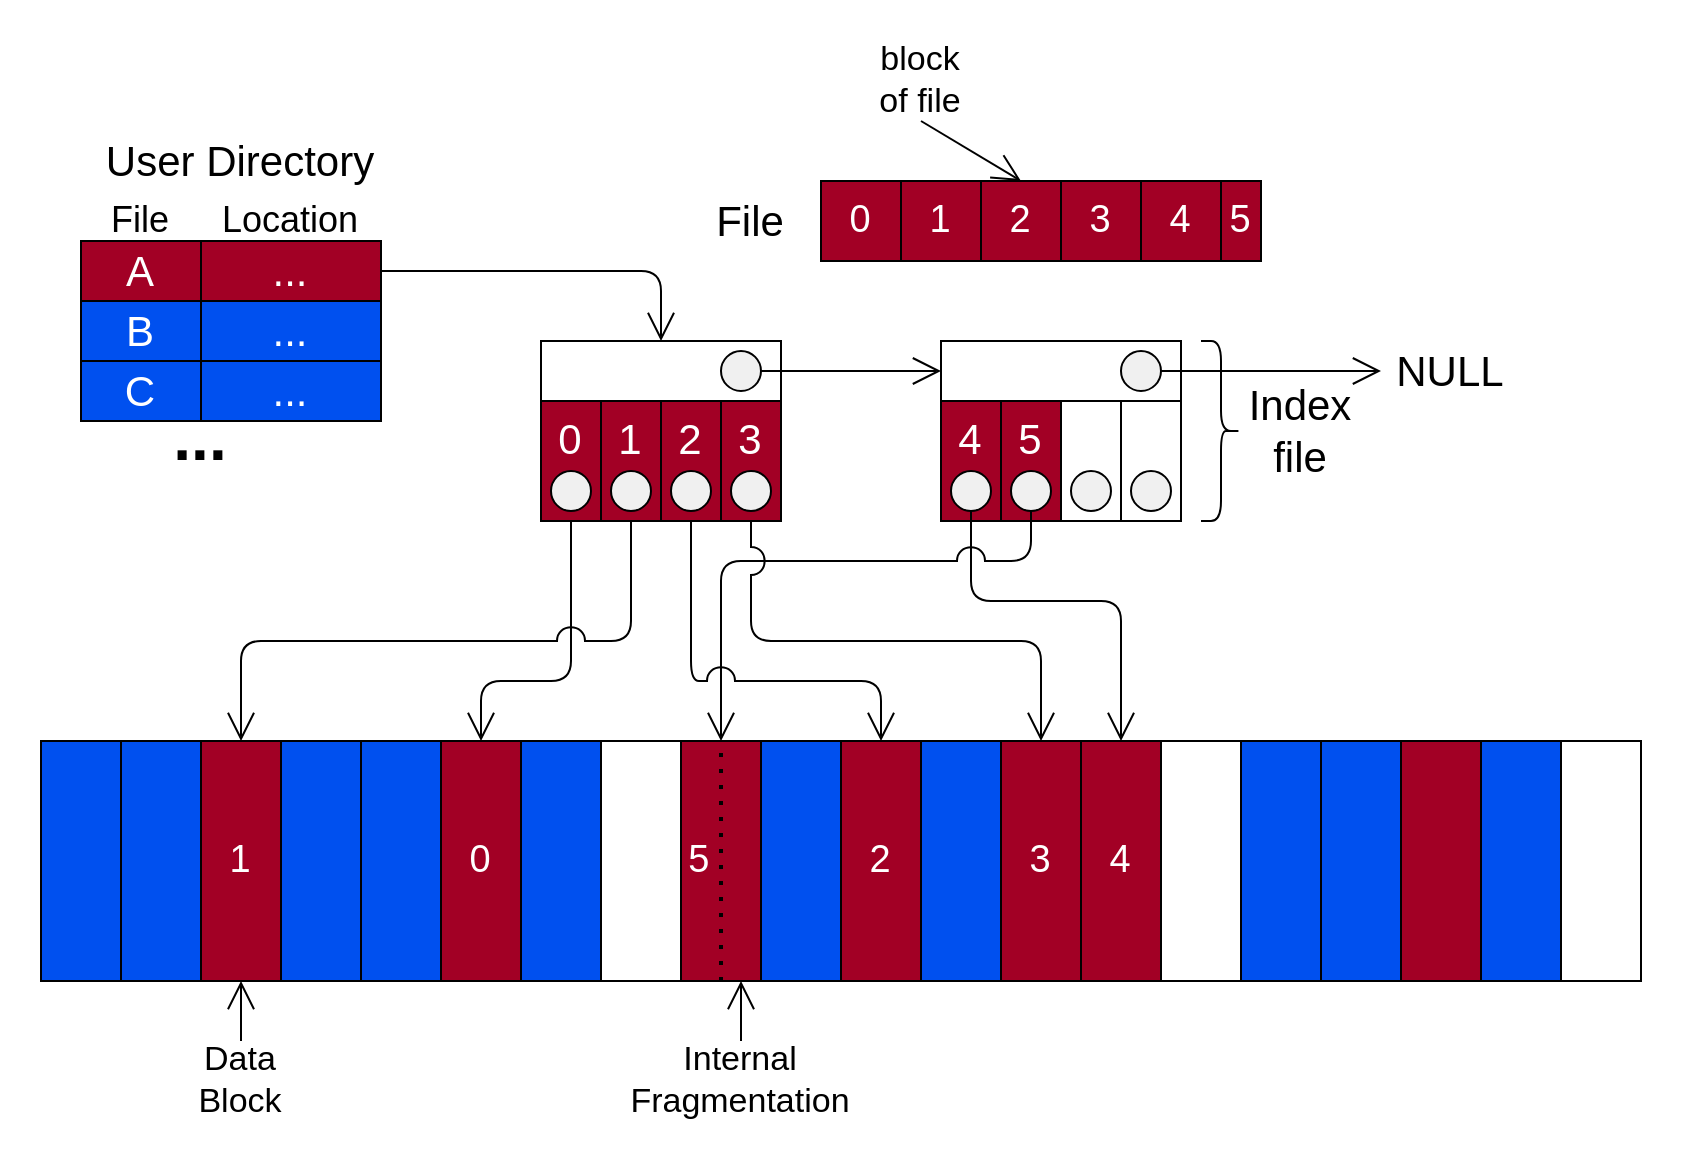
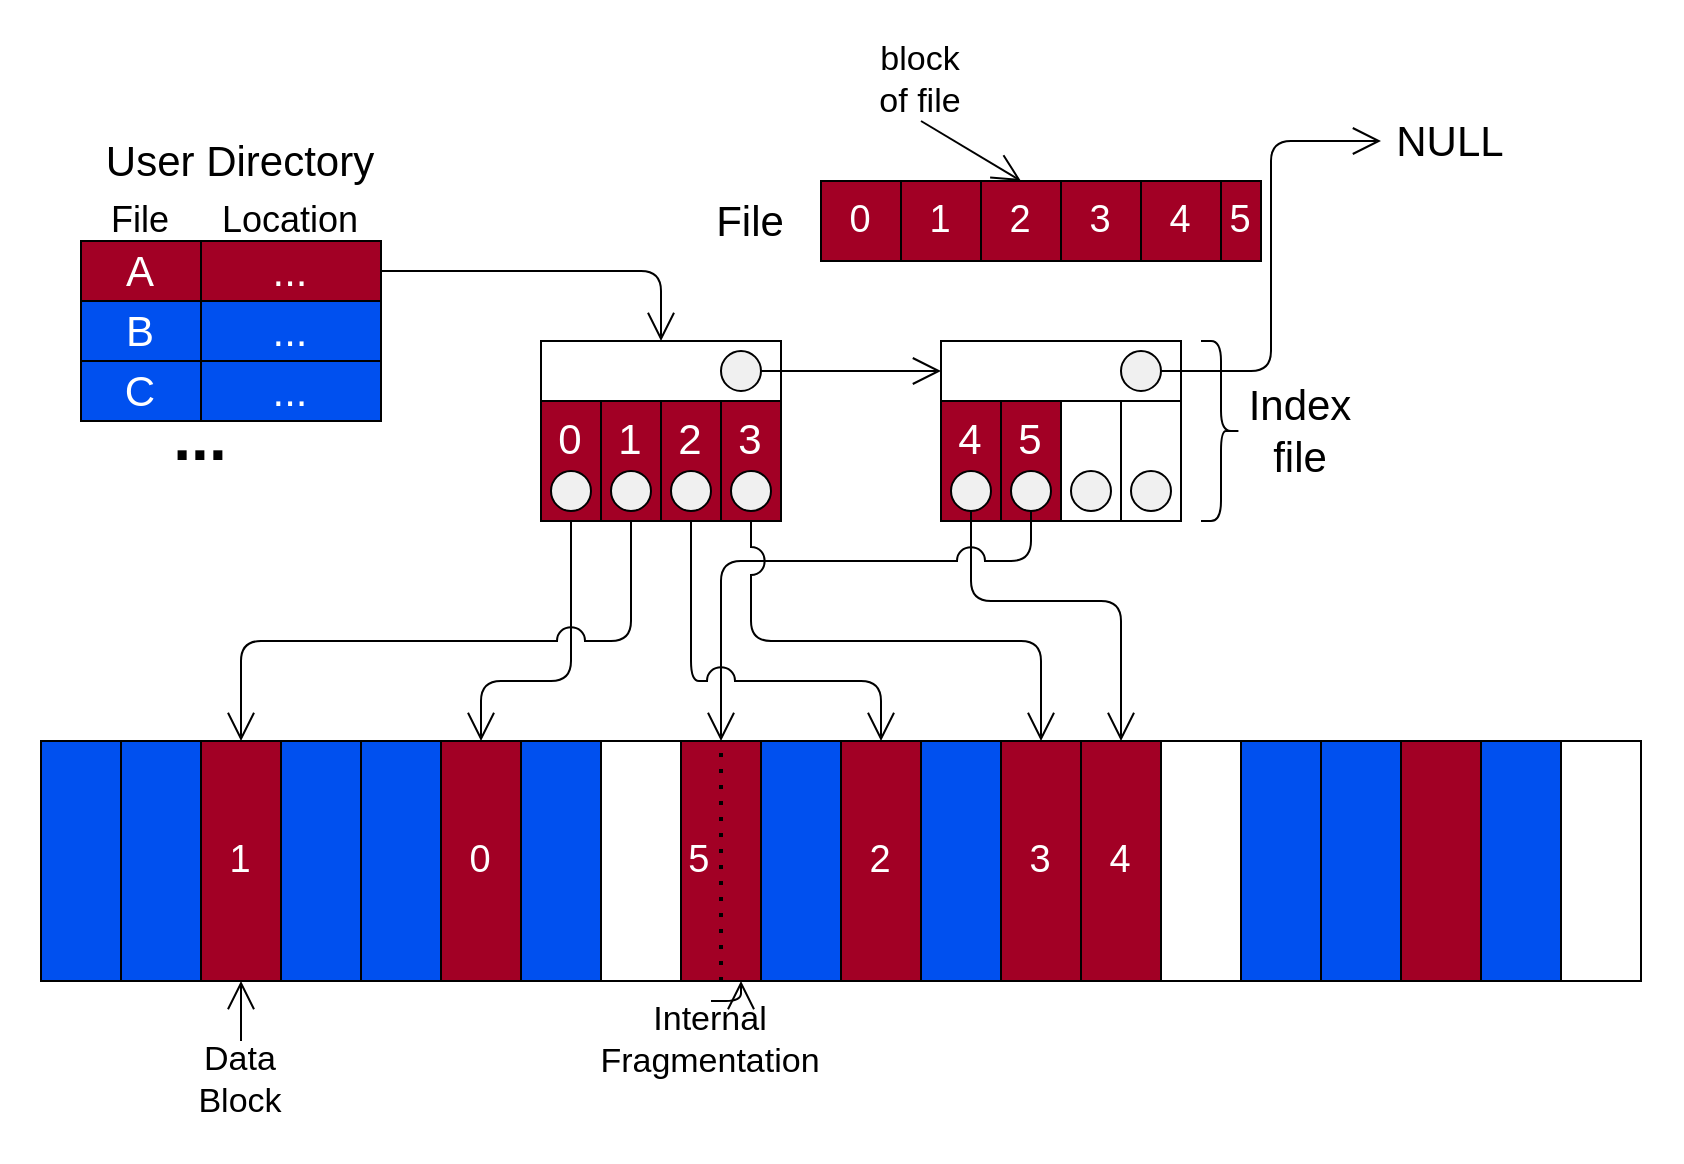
(1451, 371) -> (1451, 141)
(741, 1081) -> (711, 1041)
